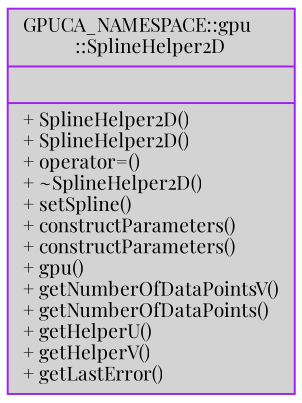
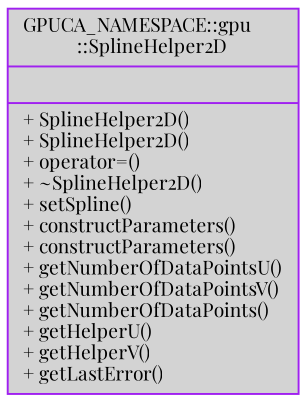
(54, 269) -> (153, 269)
